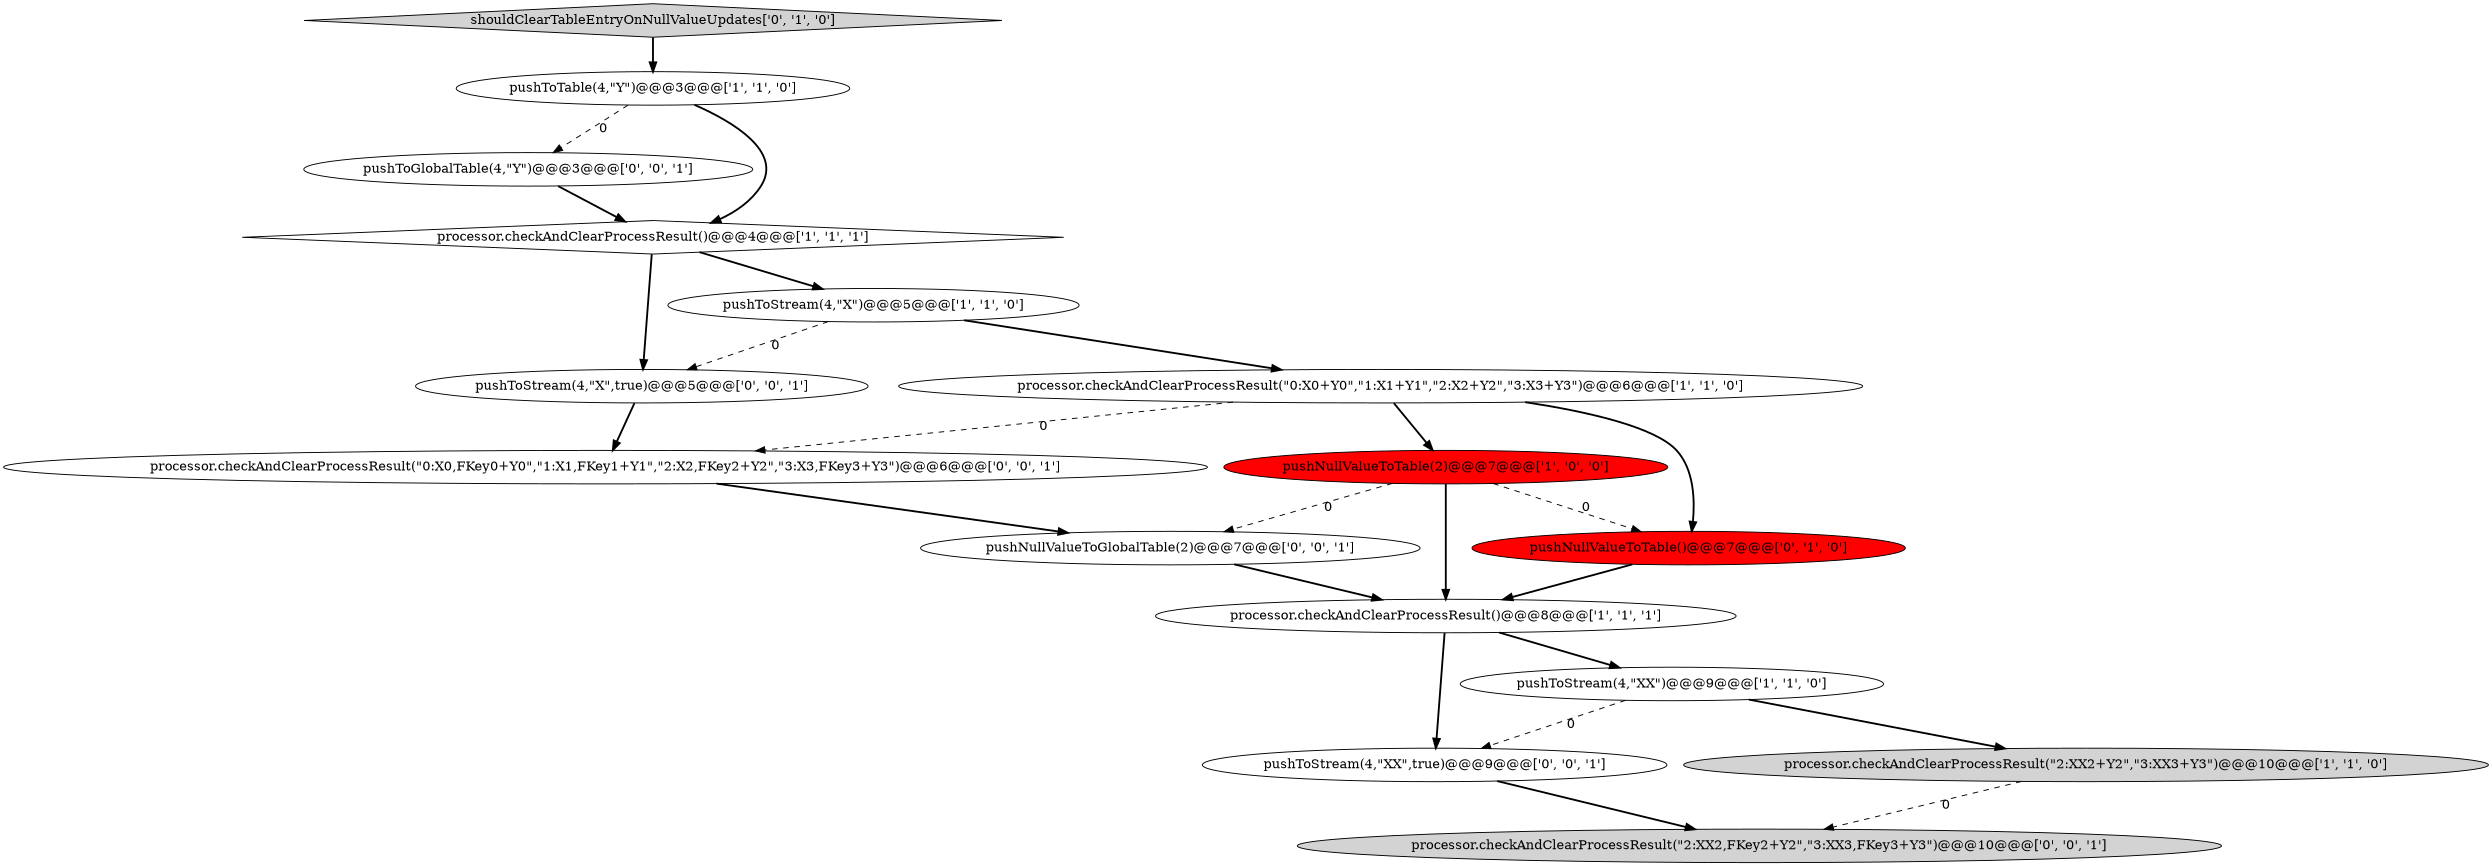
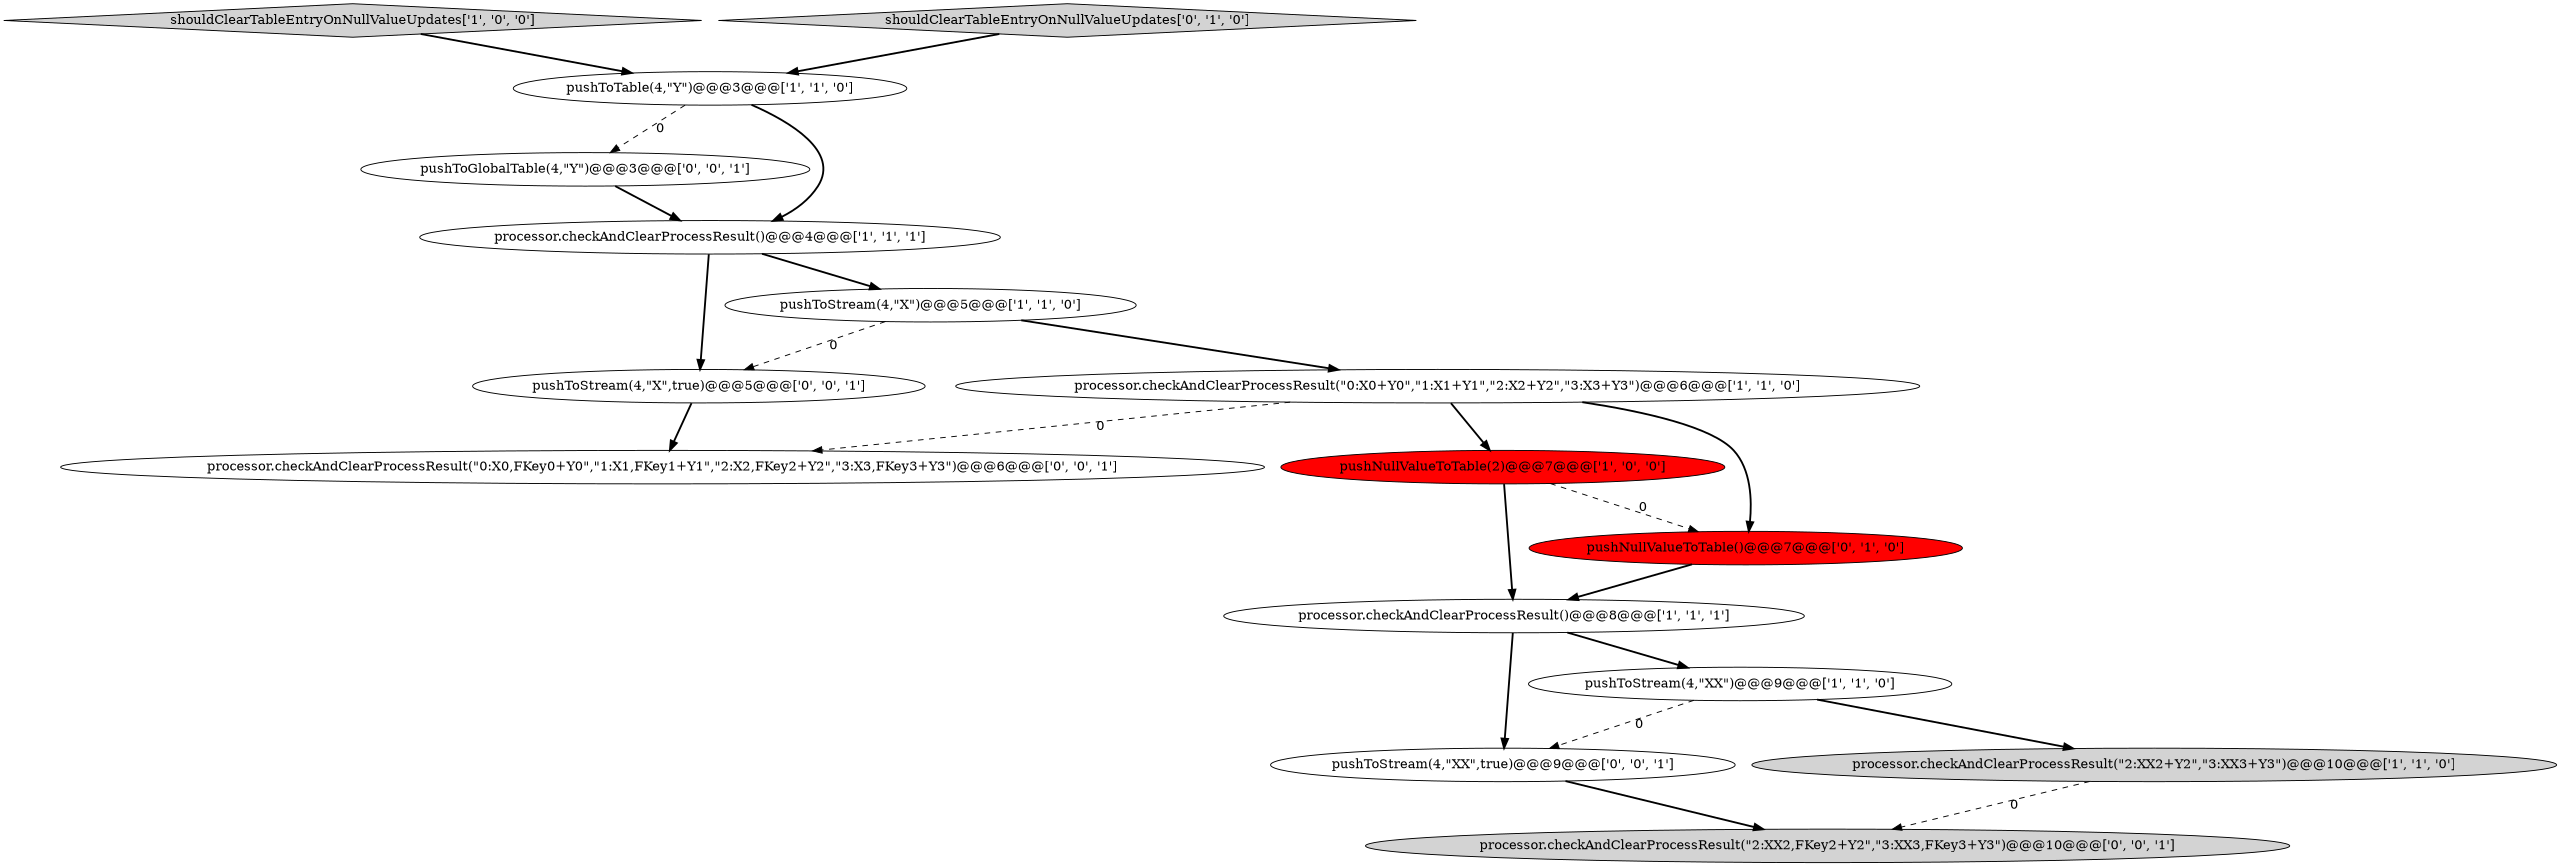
none -> (353, 20)
(653, 237) -> (710, 237)
(1170, 548) -> none
